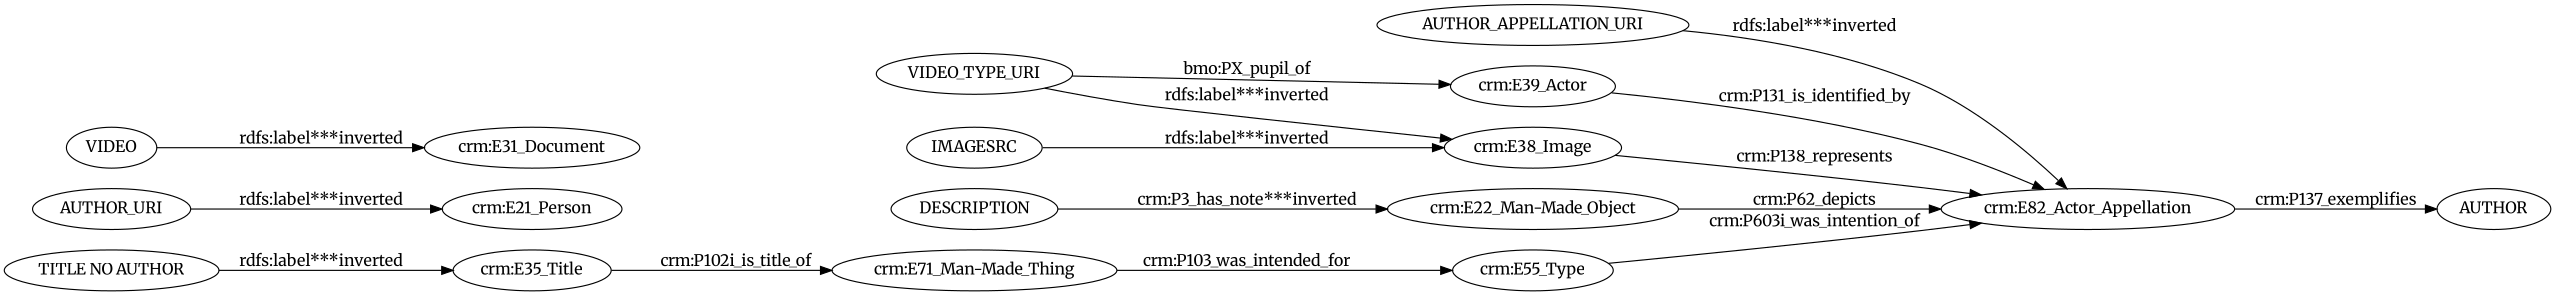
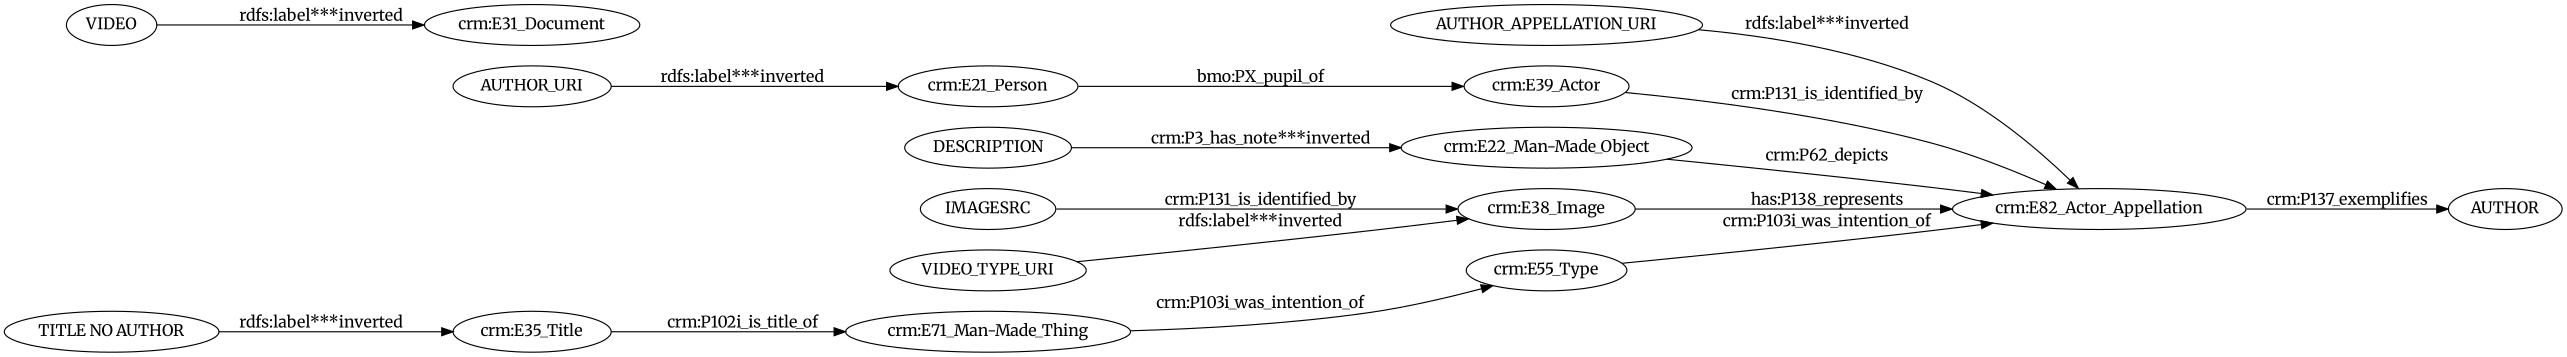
(1256, 80) -> (1265, 86)
(1247, 139) -> (1261, 201)
(1815, 157) -> (1827, 201)
(1815, 222) -> (1827, 222)
(1247, 262) -> (1261, 304)
